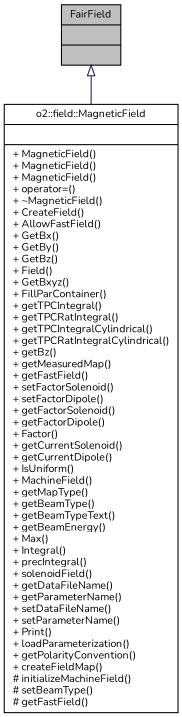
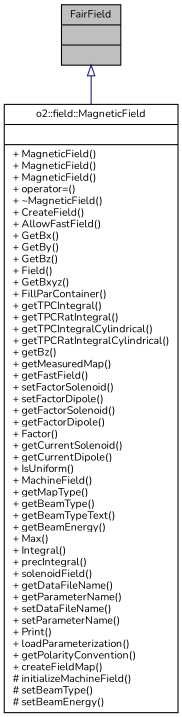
(51, 702) -> (59, 702)
